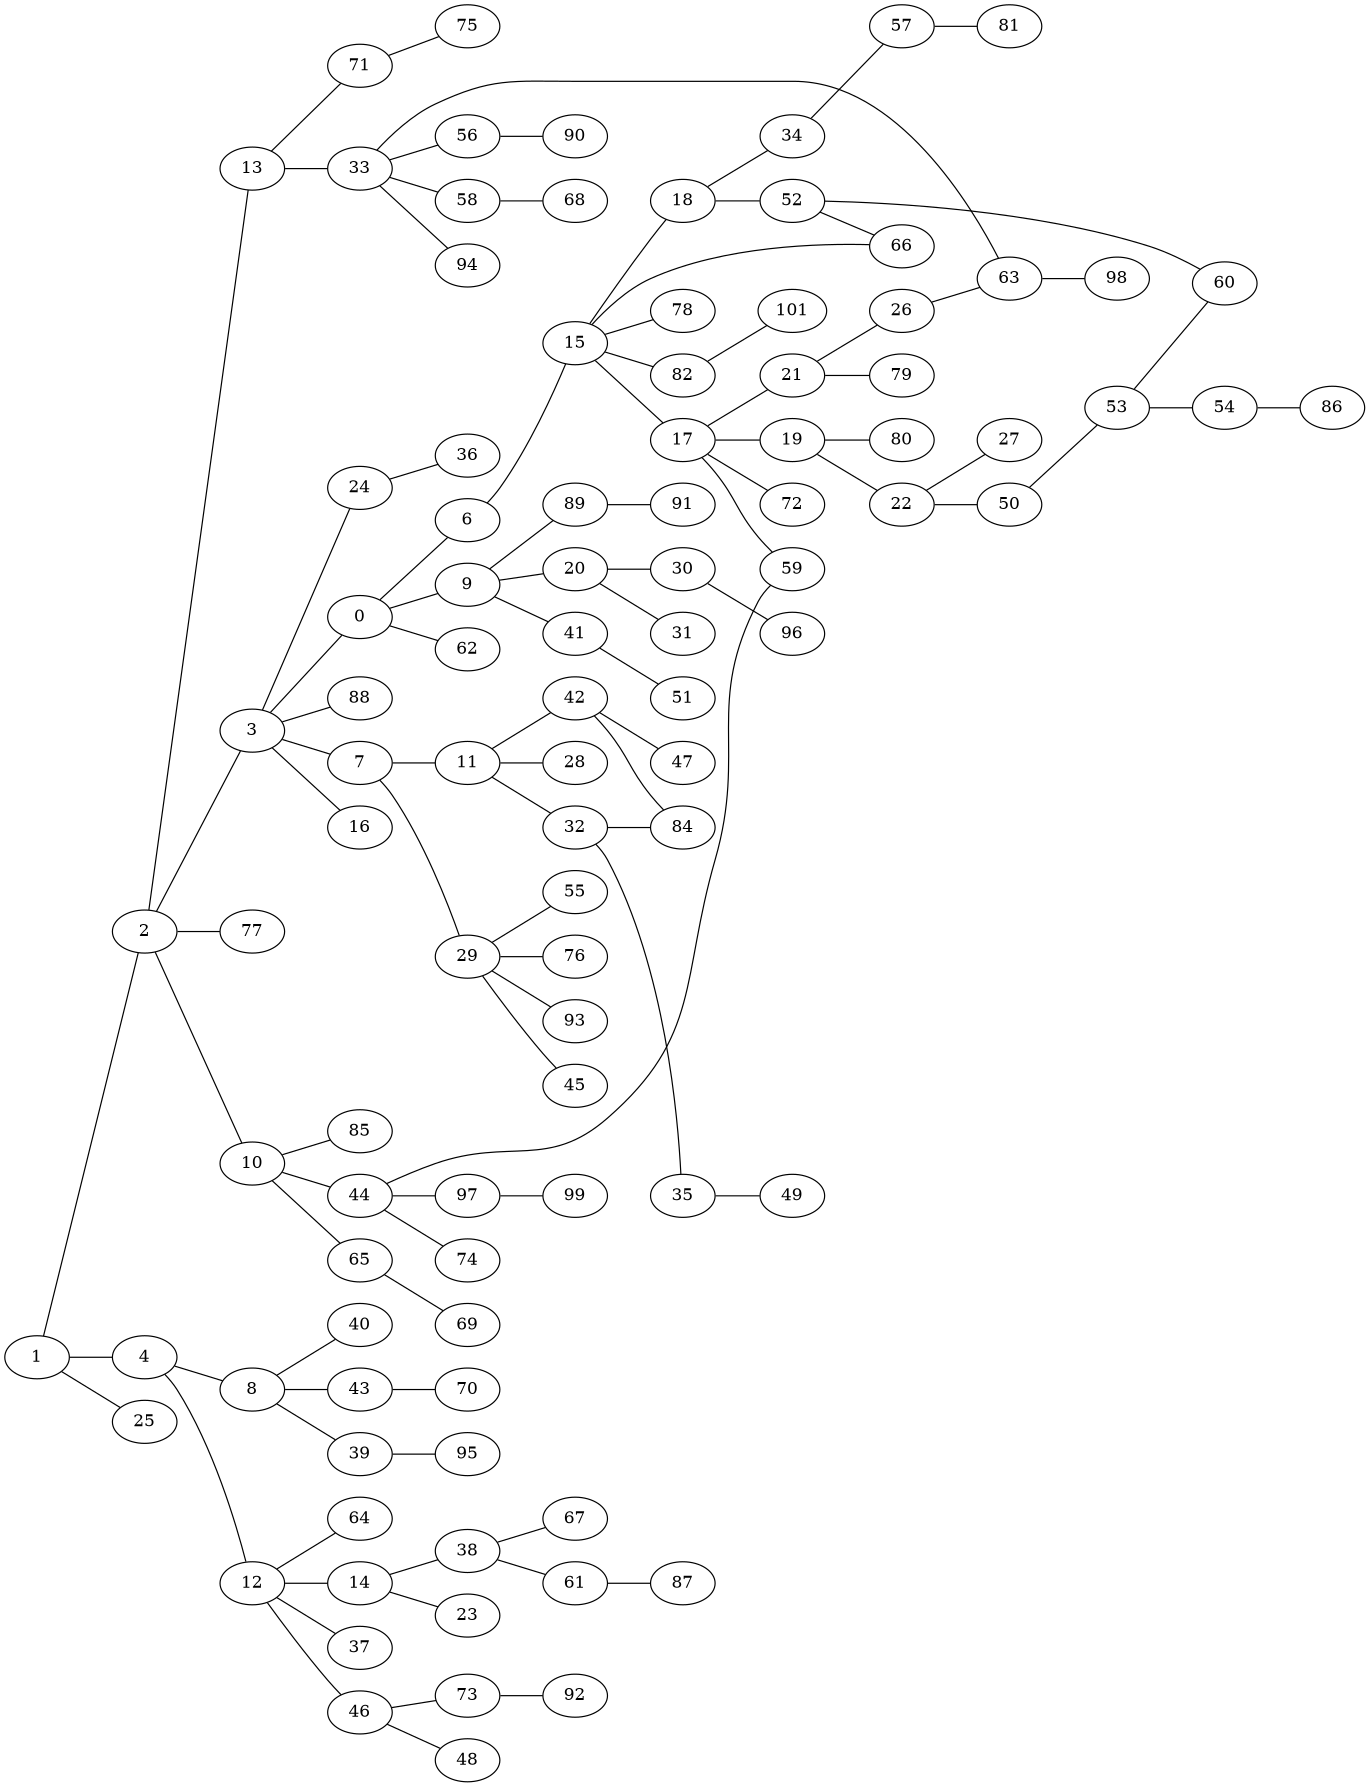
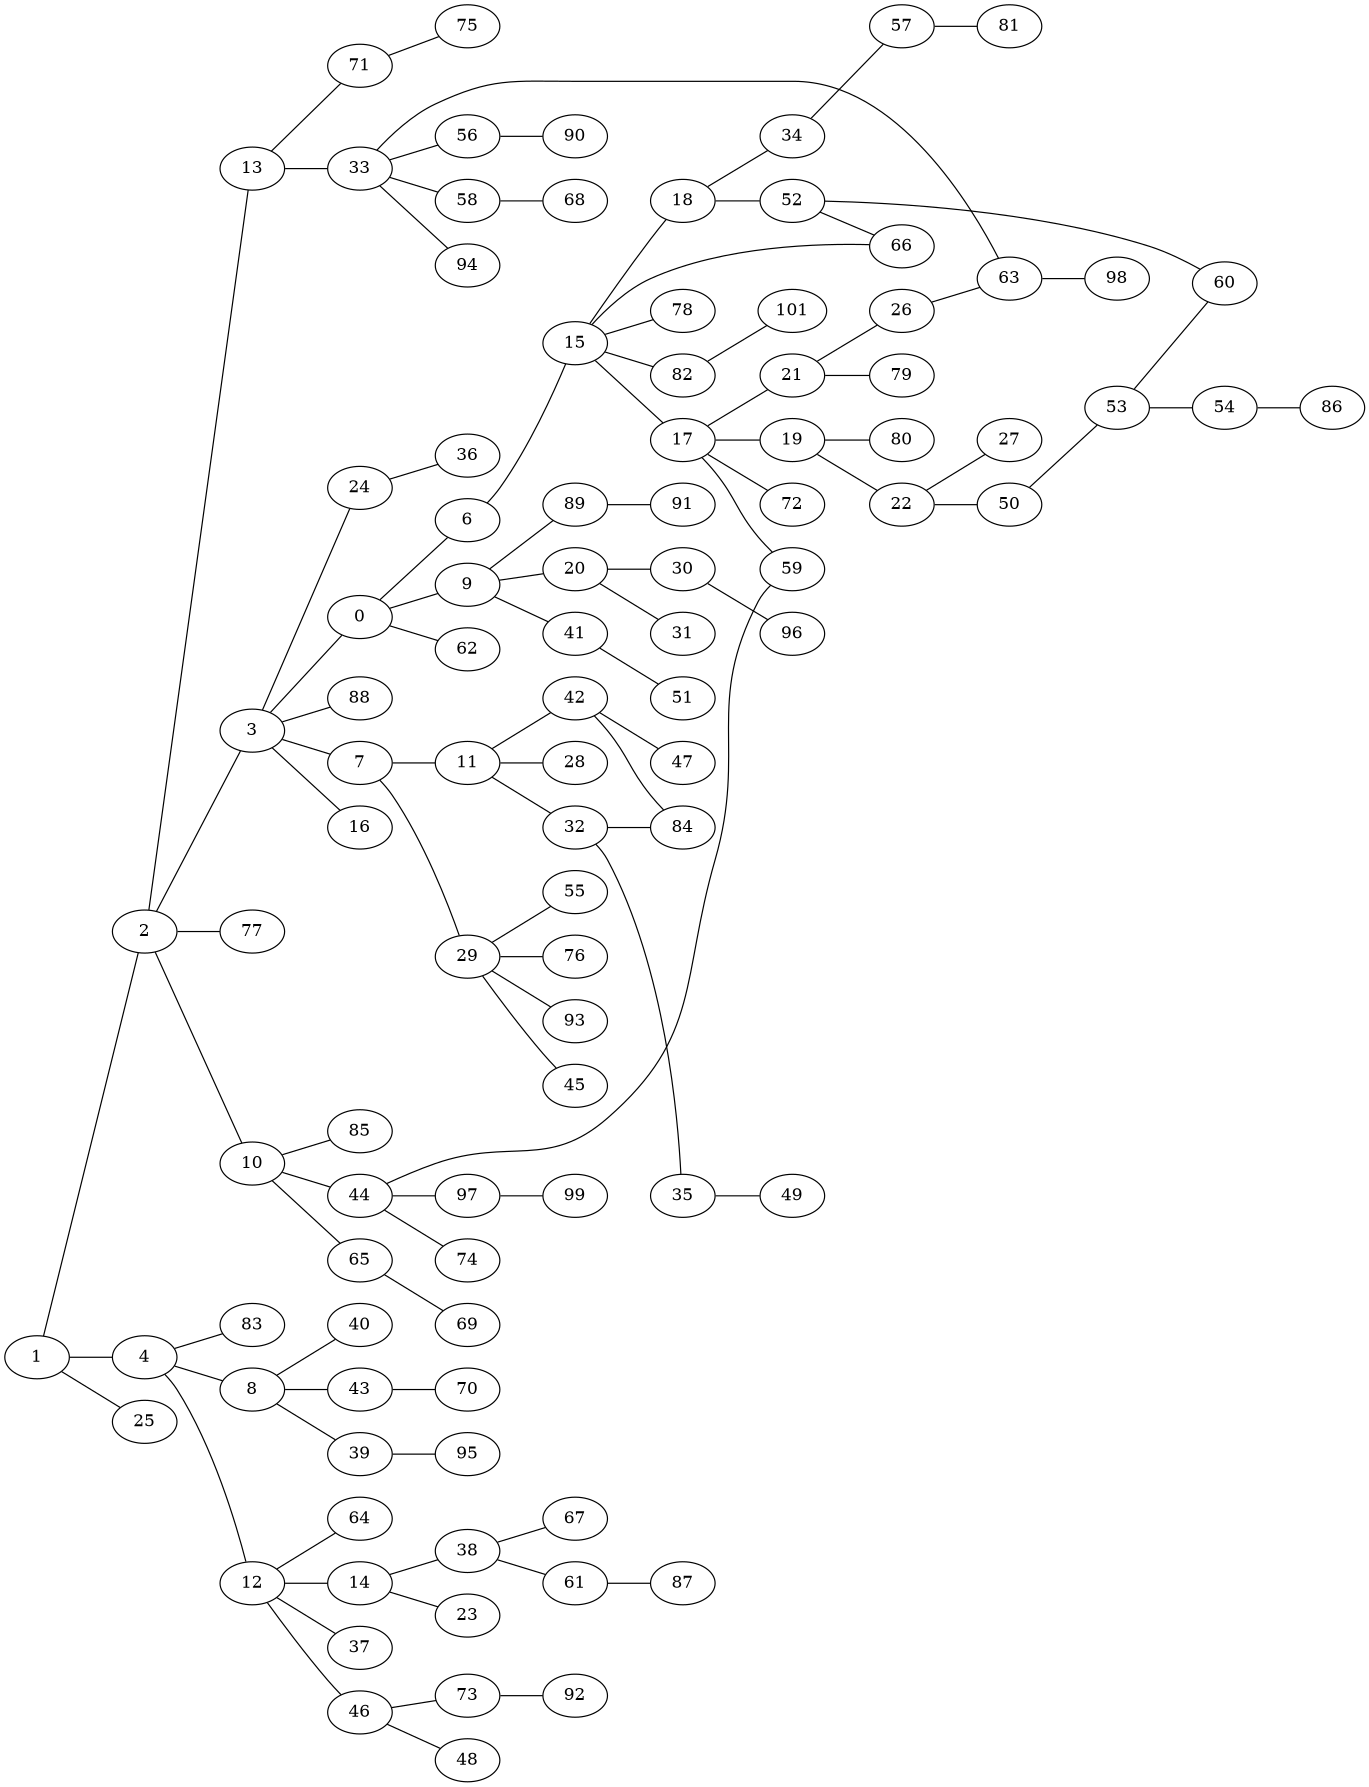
none -> (252, 1325)
